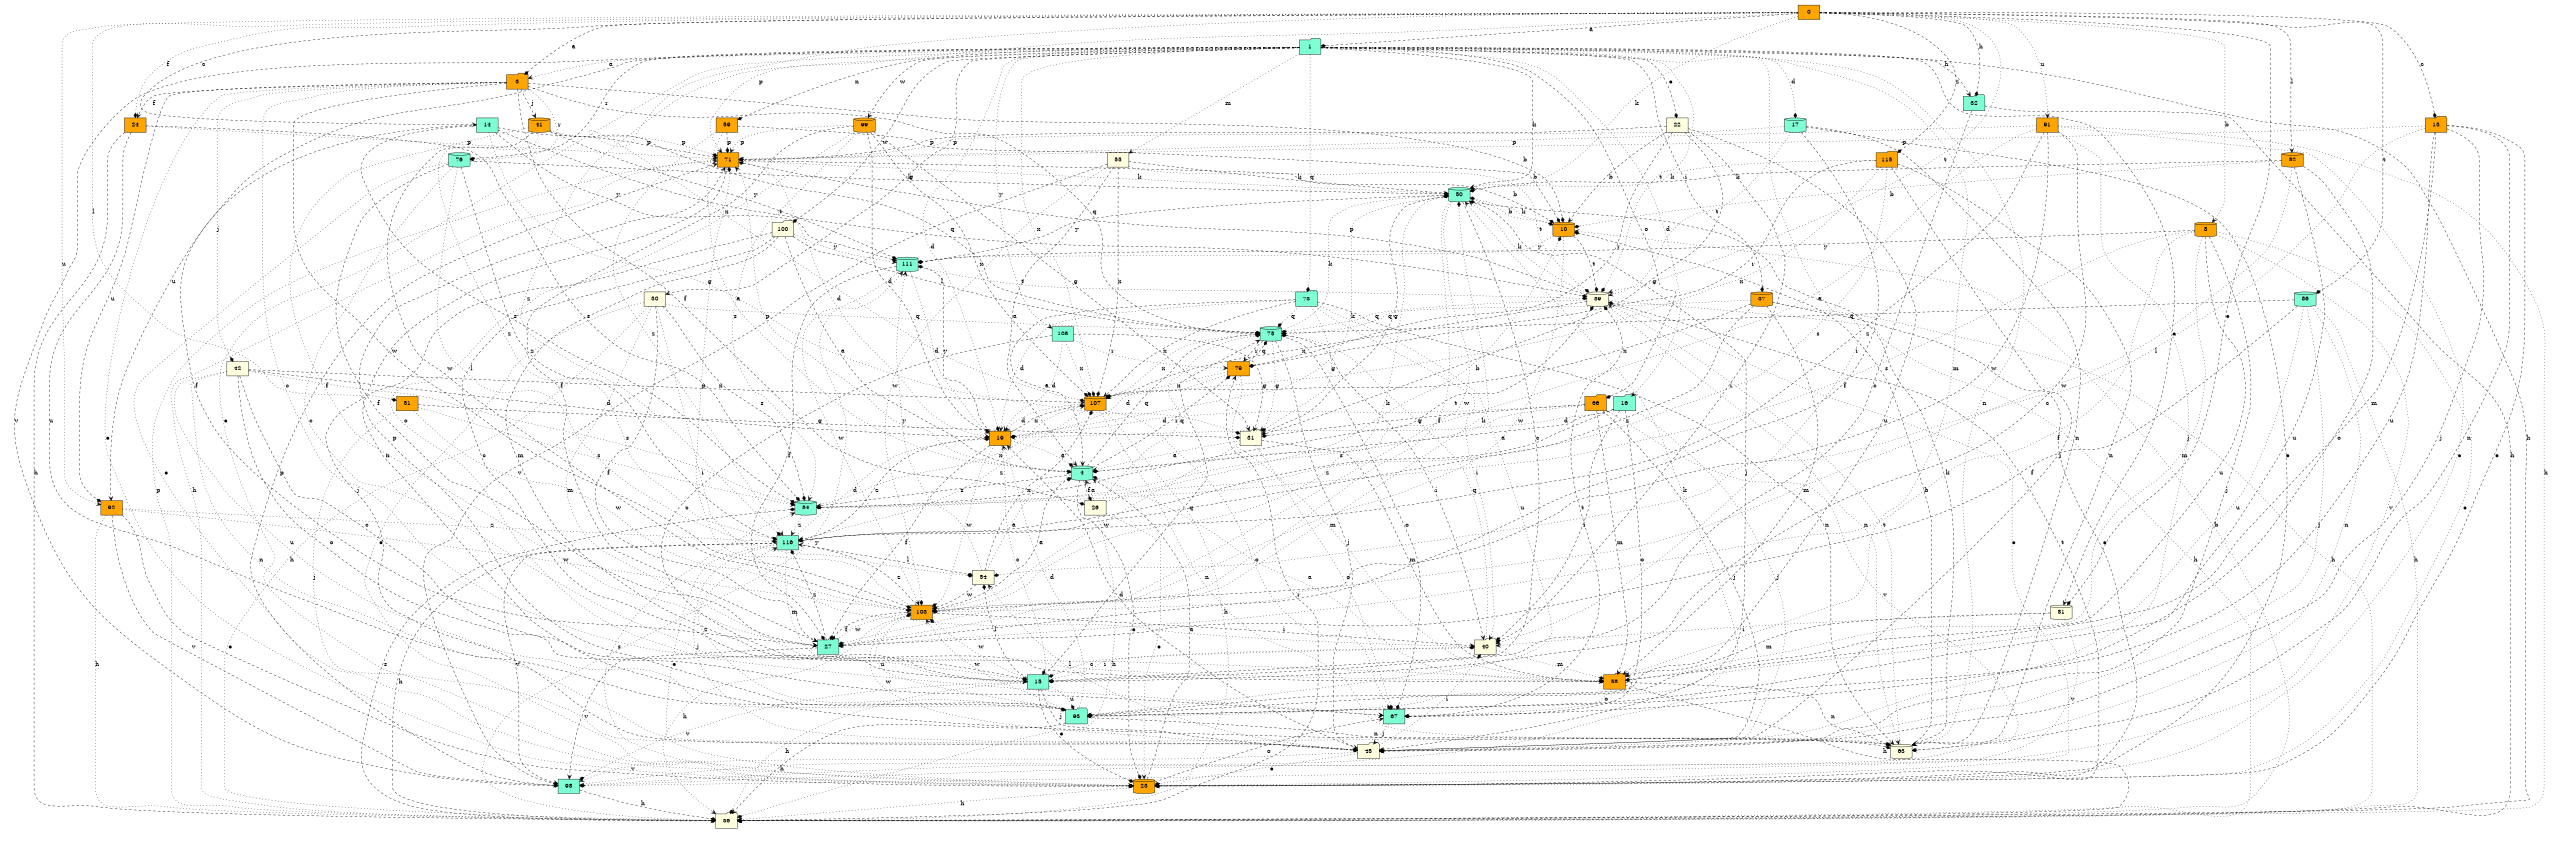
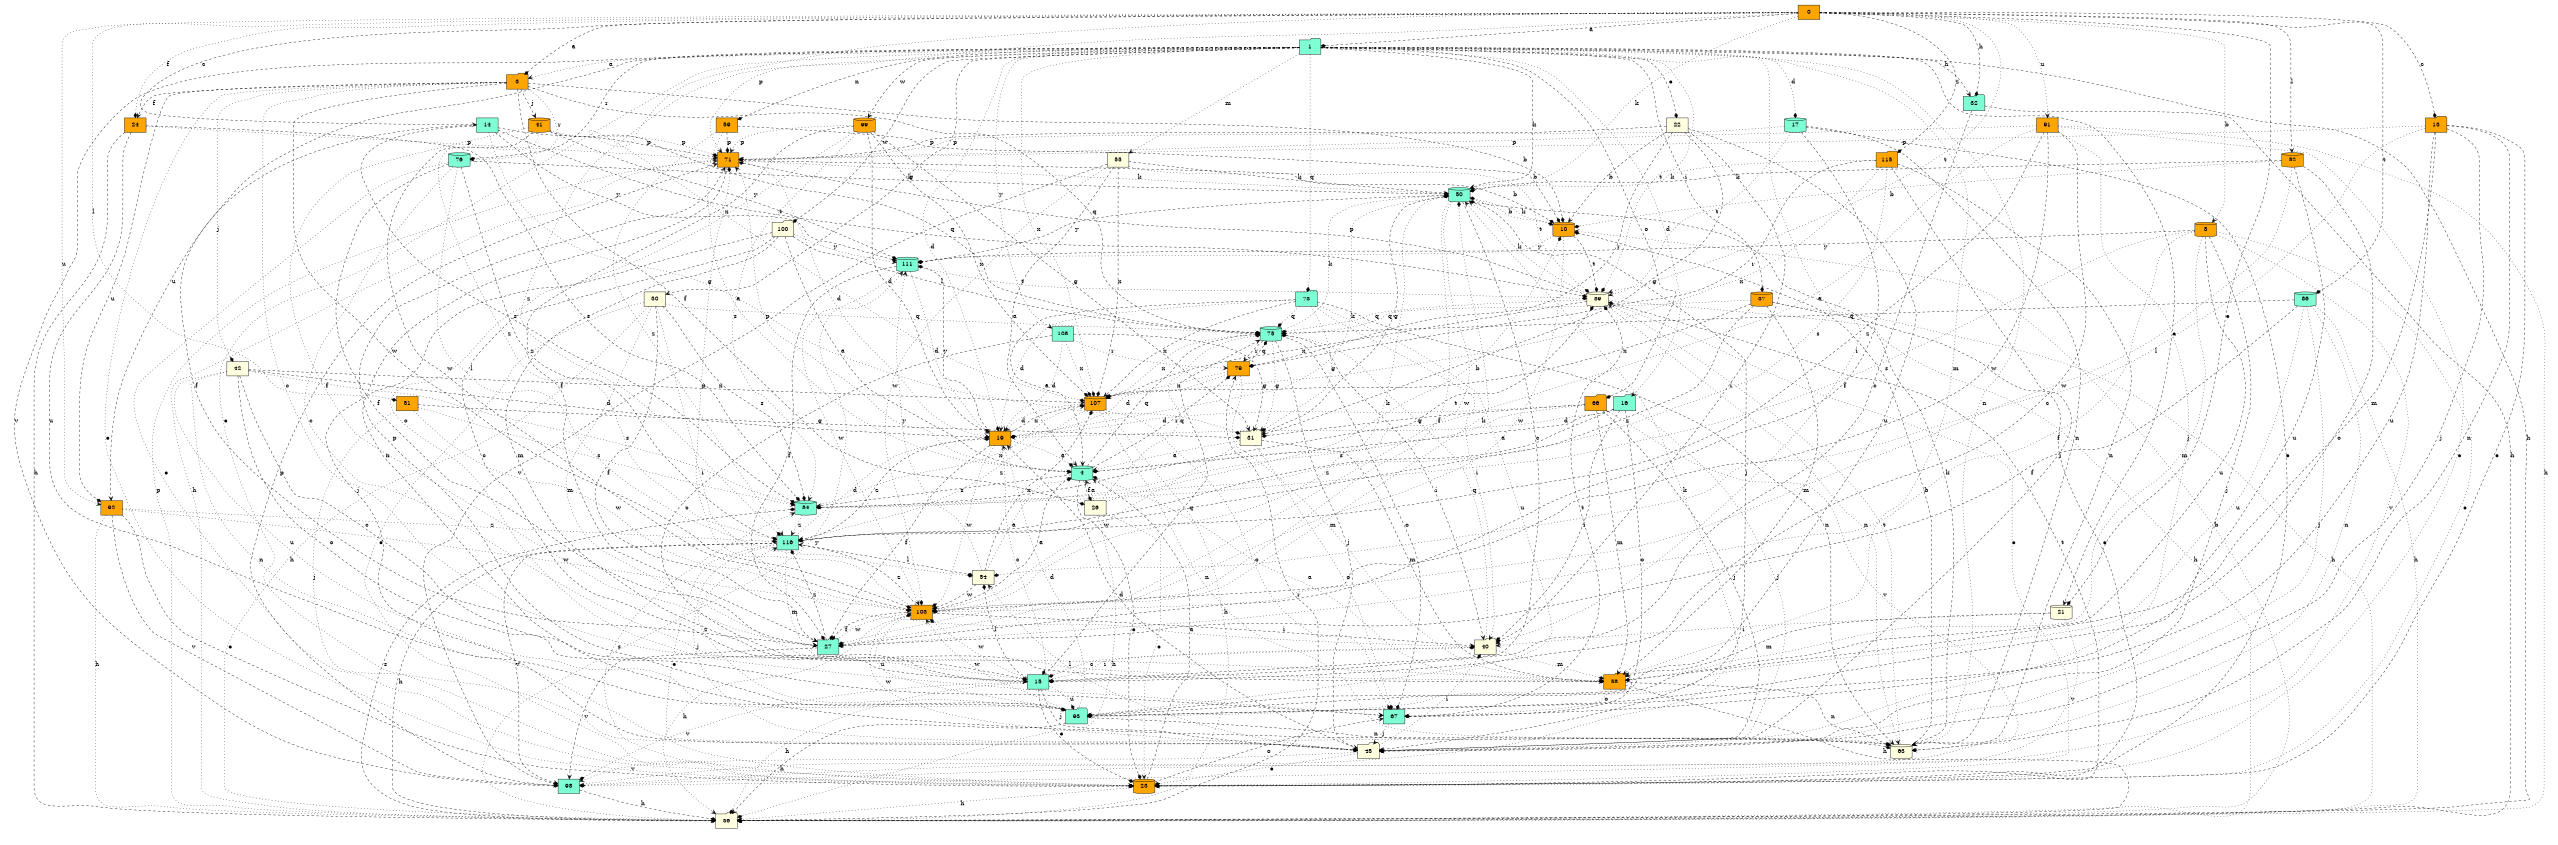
(2061, 612) -> (2061, 612)
